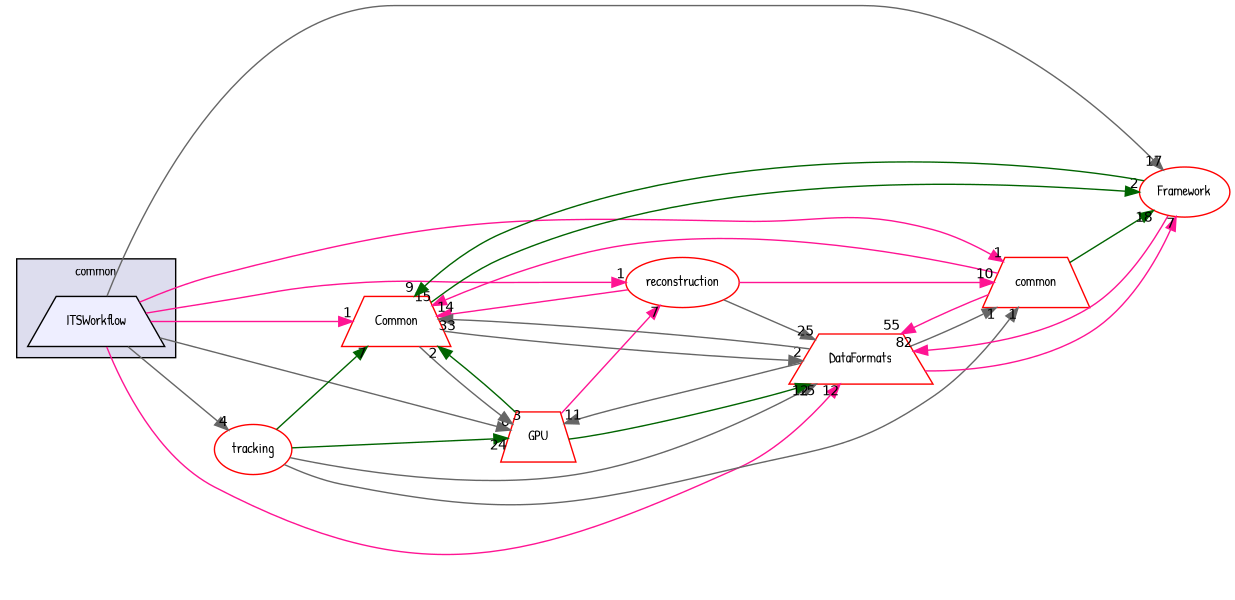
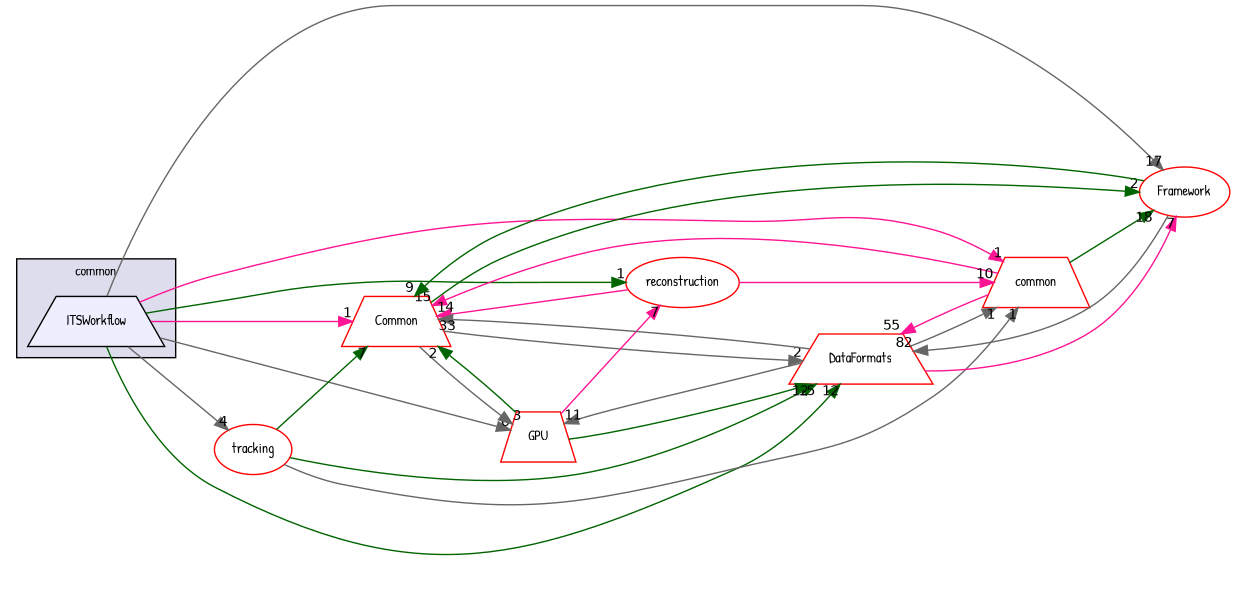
(378, 282) -> (378, 282)
(763, 317) -> none
(1069, 319) -> (1069, 319)
(393, 443) -> none
(554, 477) -> (554, 477)
(447, 553) -> (447, 553)
